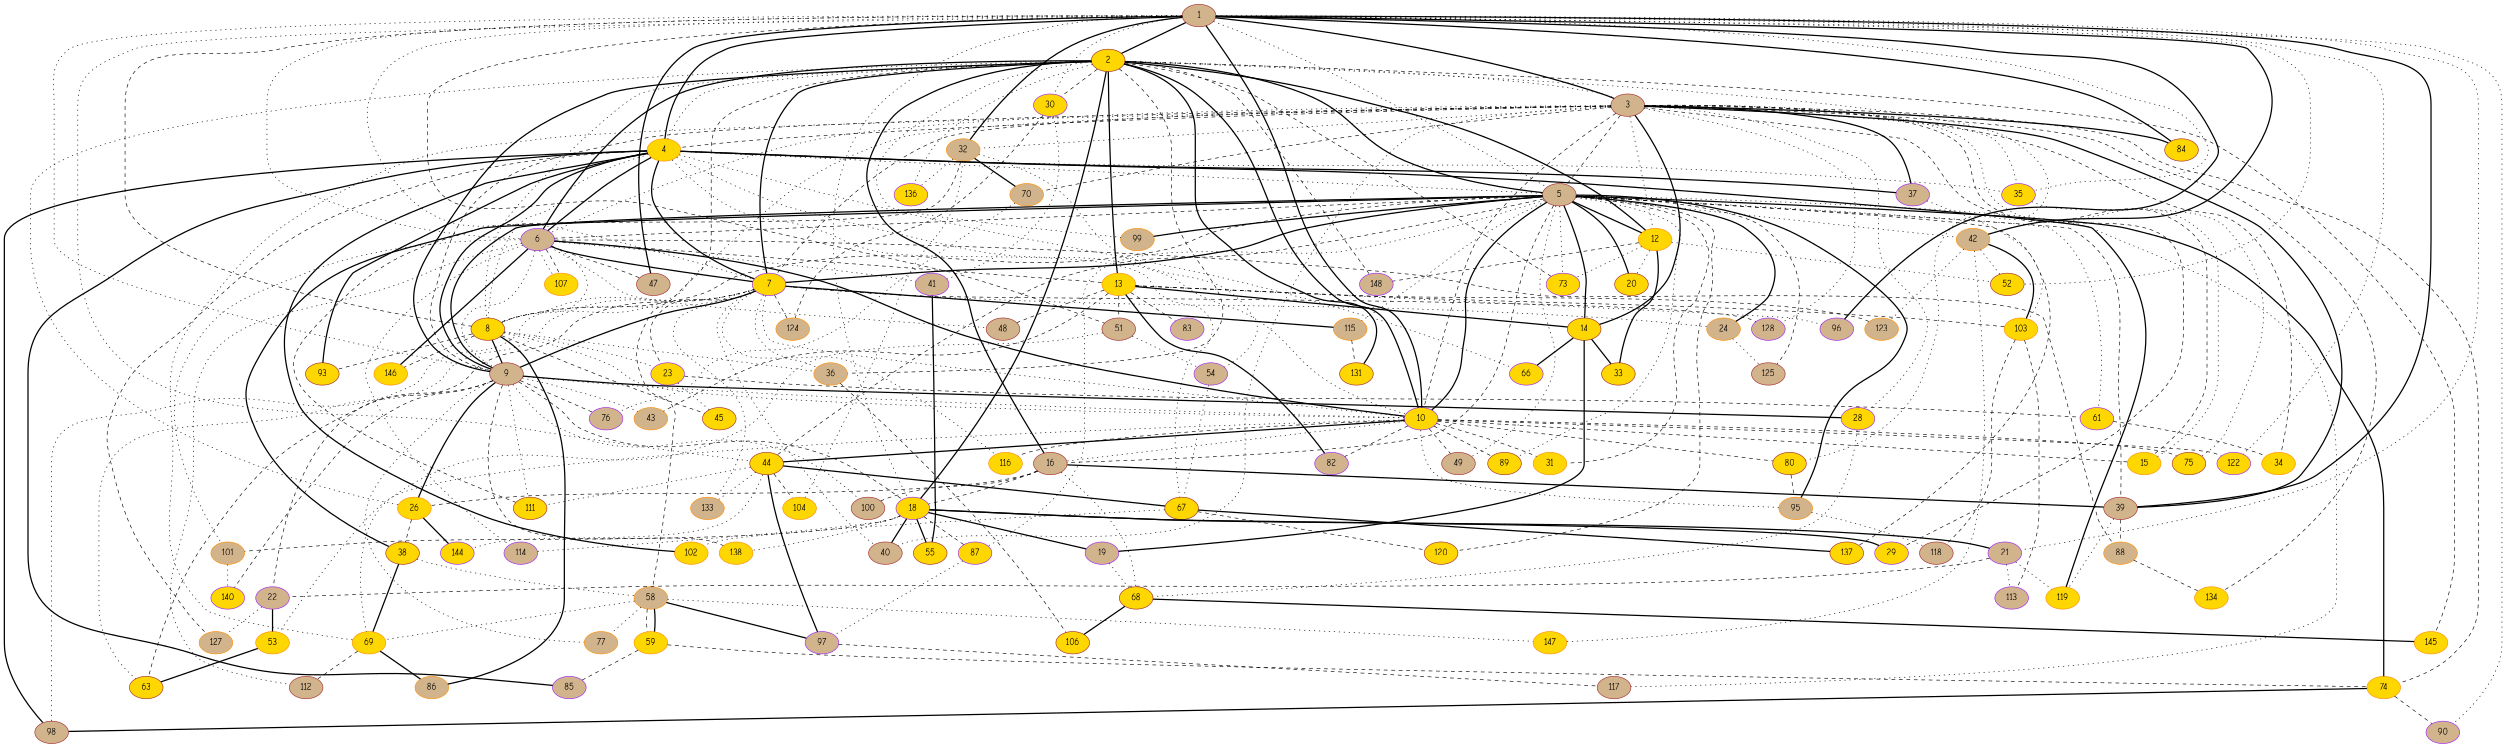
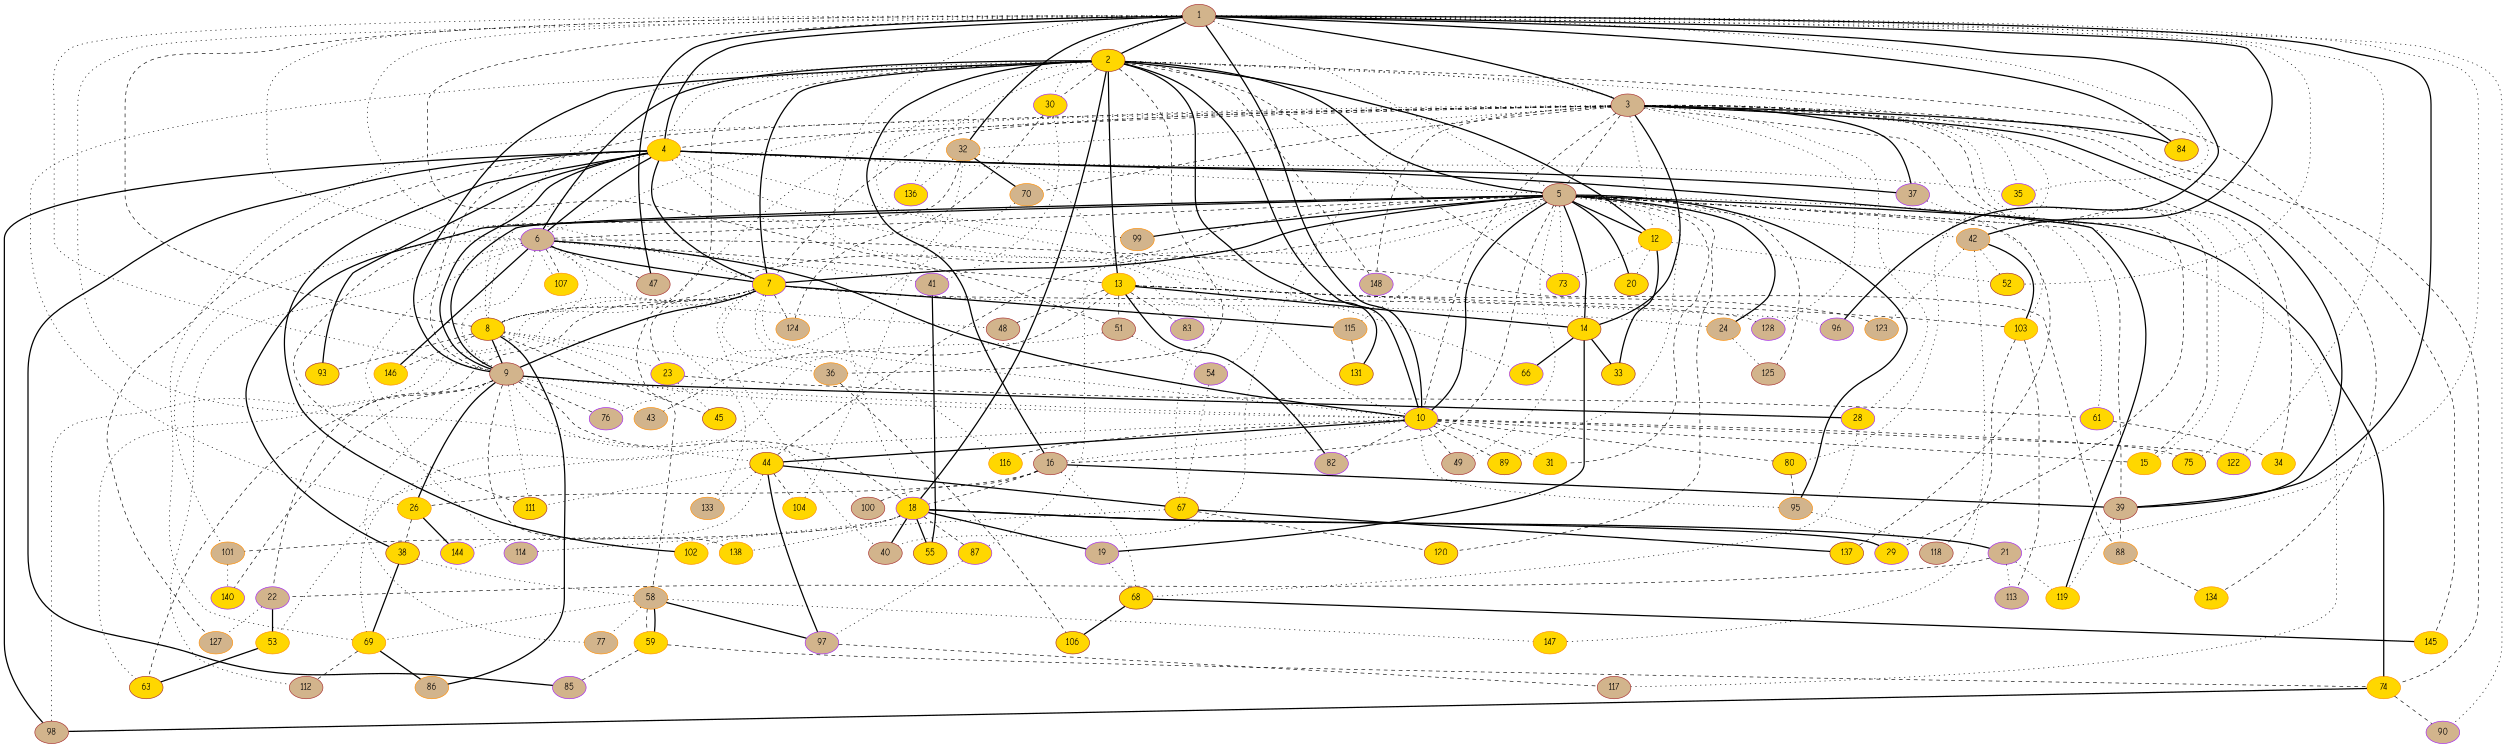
(1516, 262) -> (1439, 133)
